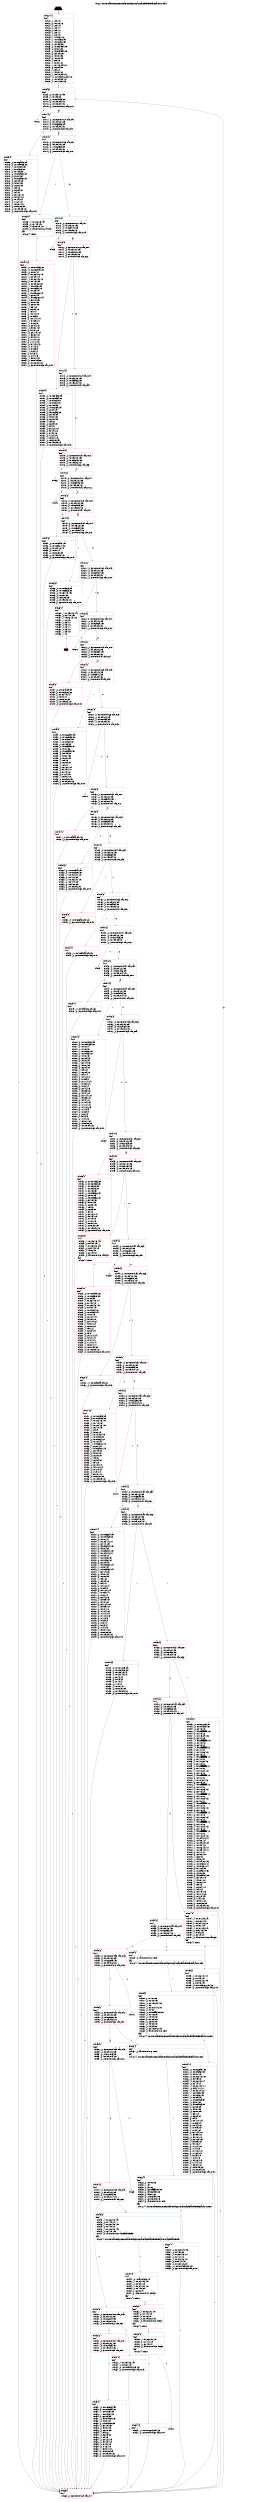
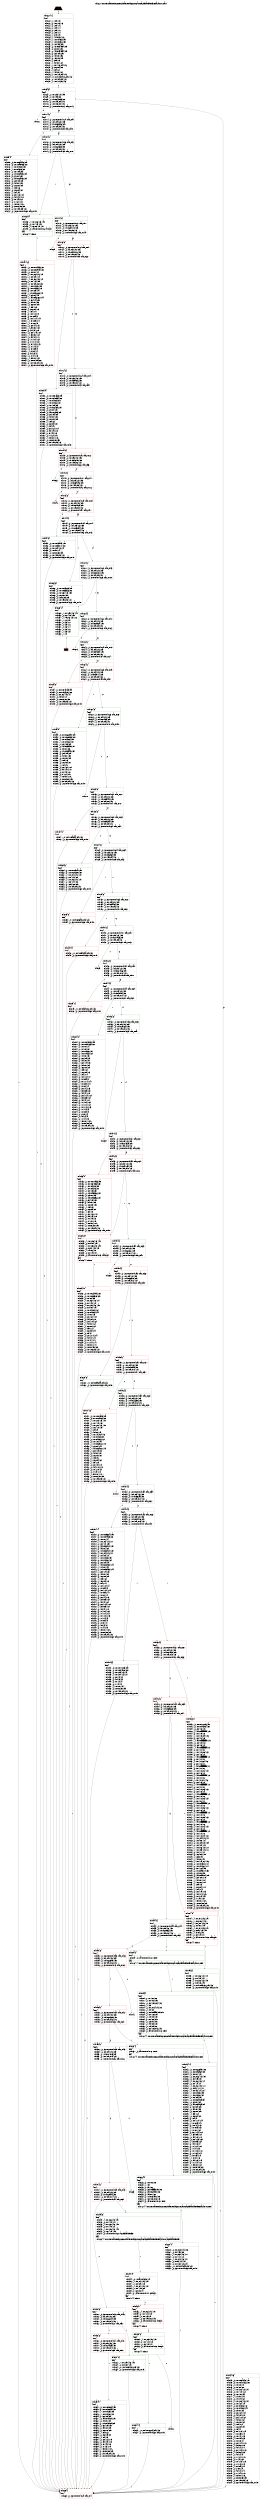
none -> (242, 2429)
